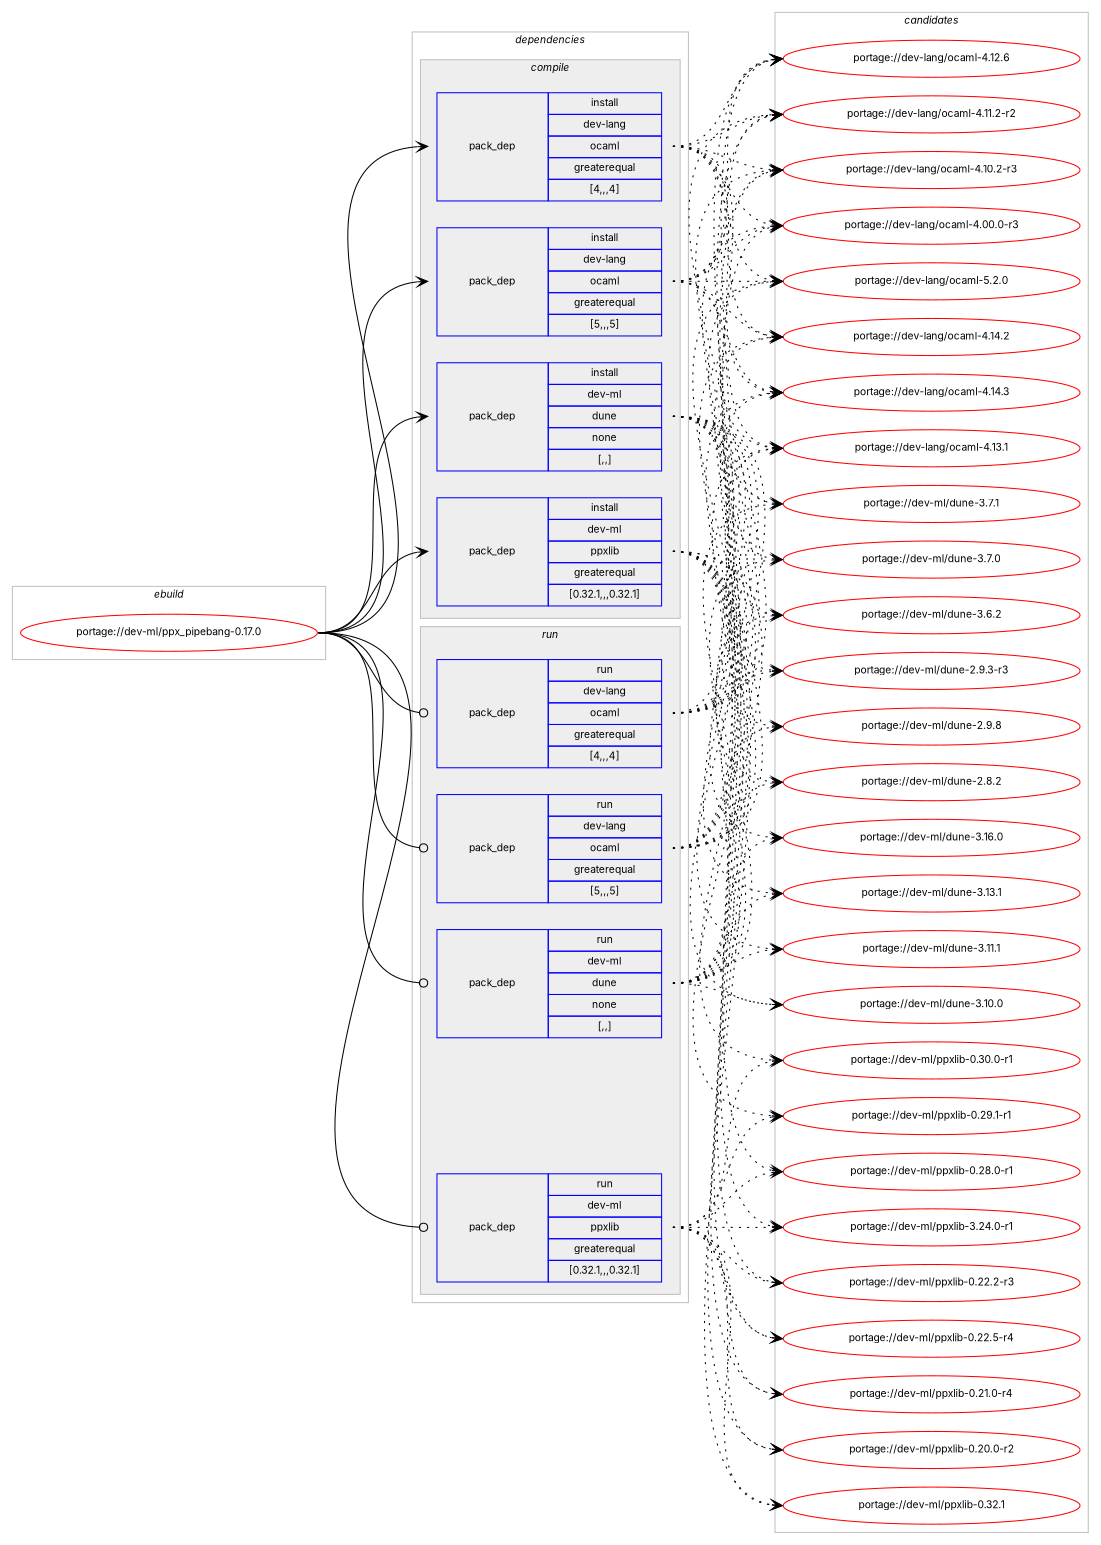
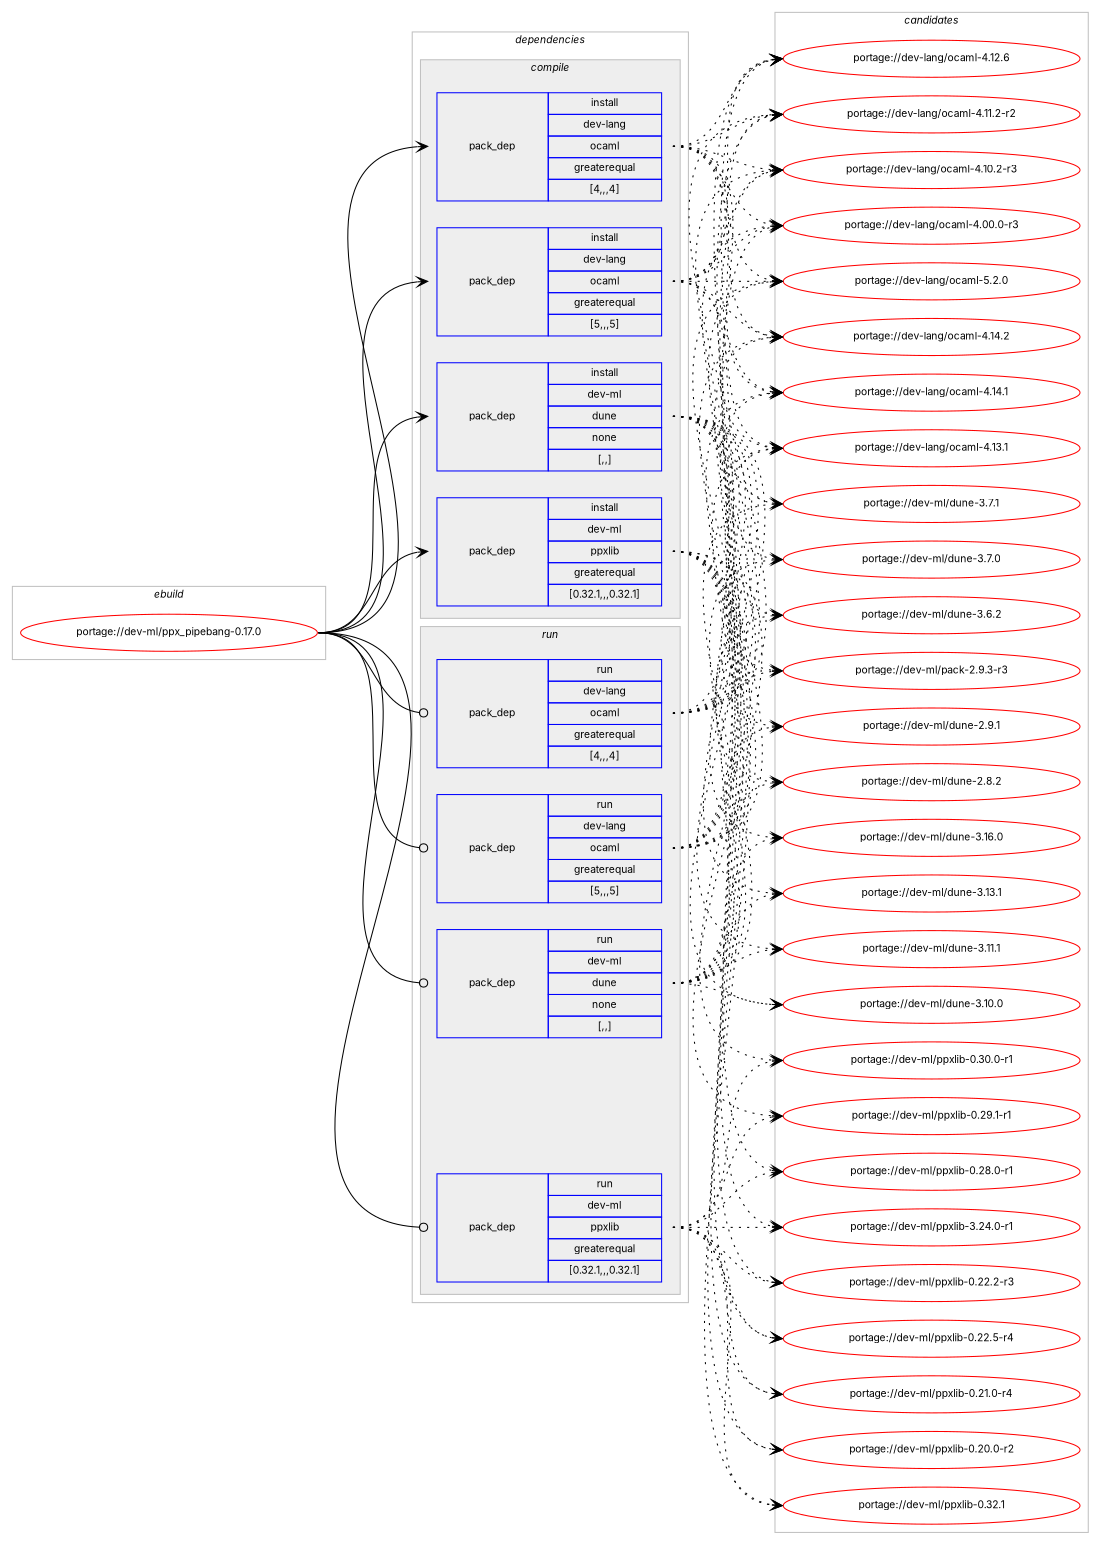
(932, 393) -> (932, 393)
(932, 671) -> (932, 671)
(932, 727) -> (932, 727)
